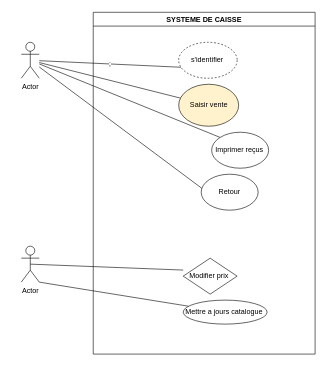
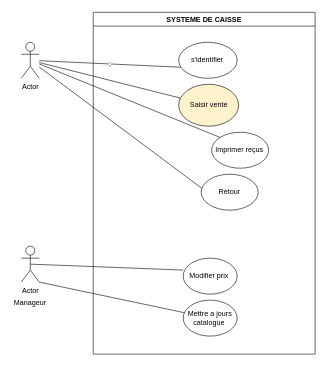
(208, 60) -> (208, 60)
(210, 276) -> (210, 276)
none -> (30, 303)
(225, 312) -> (210, 318)
